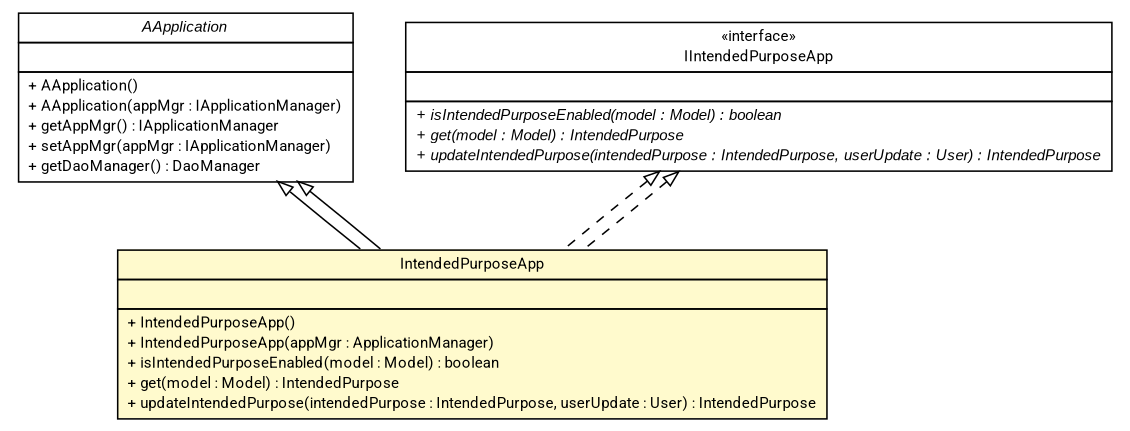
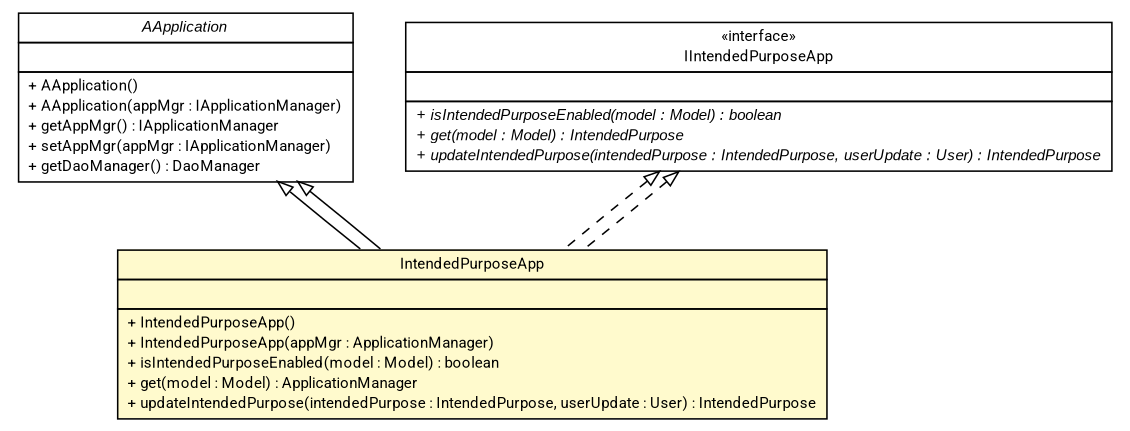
(264, 383) -> (273, 383)
